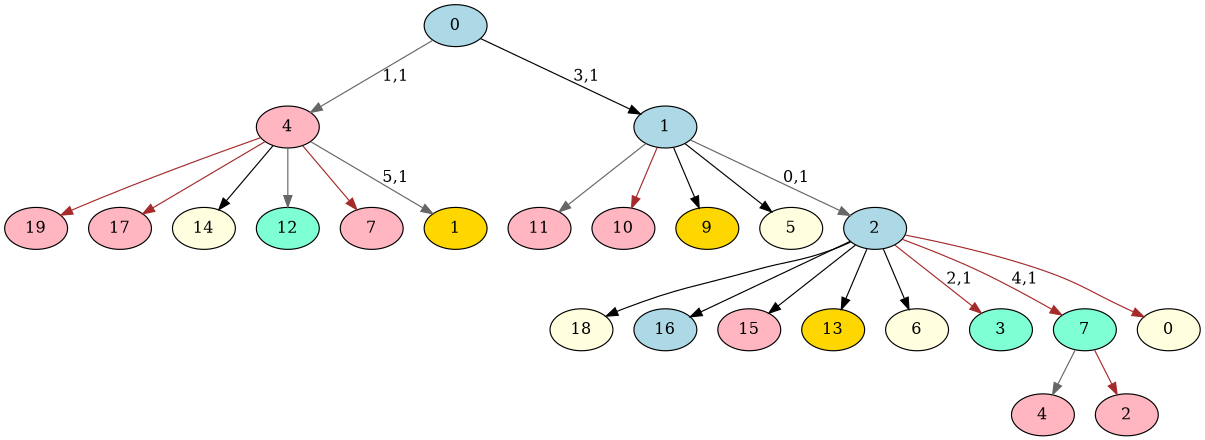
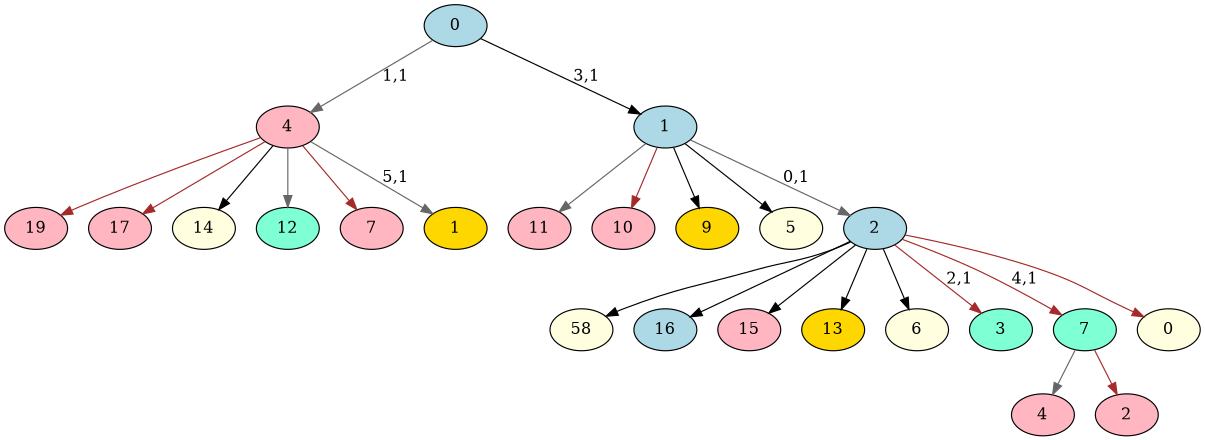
(581, 330) -> (581, 330)
